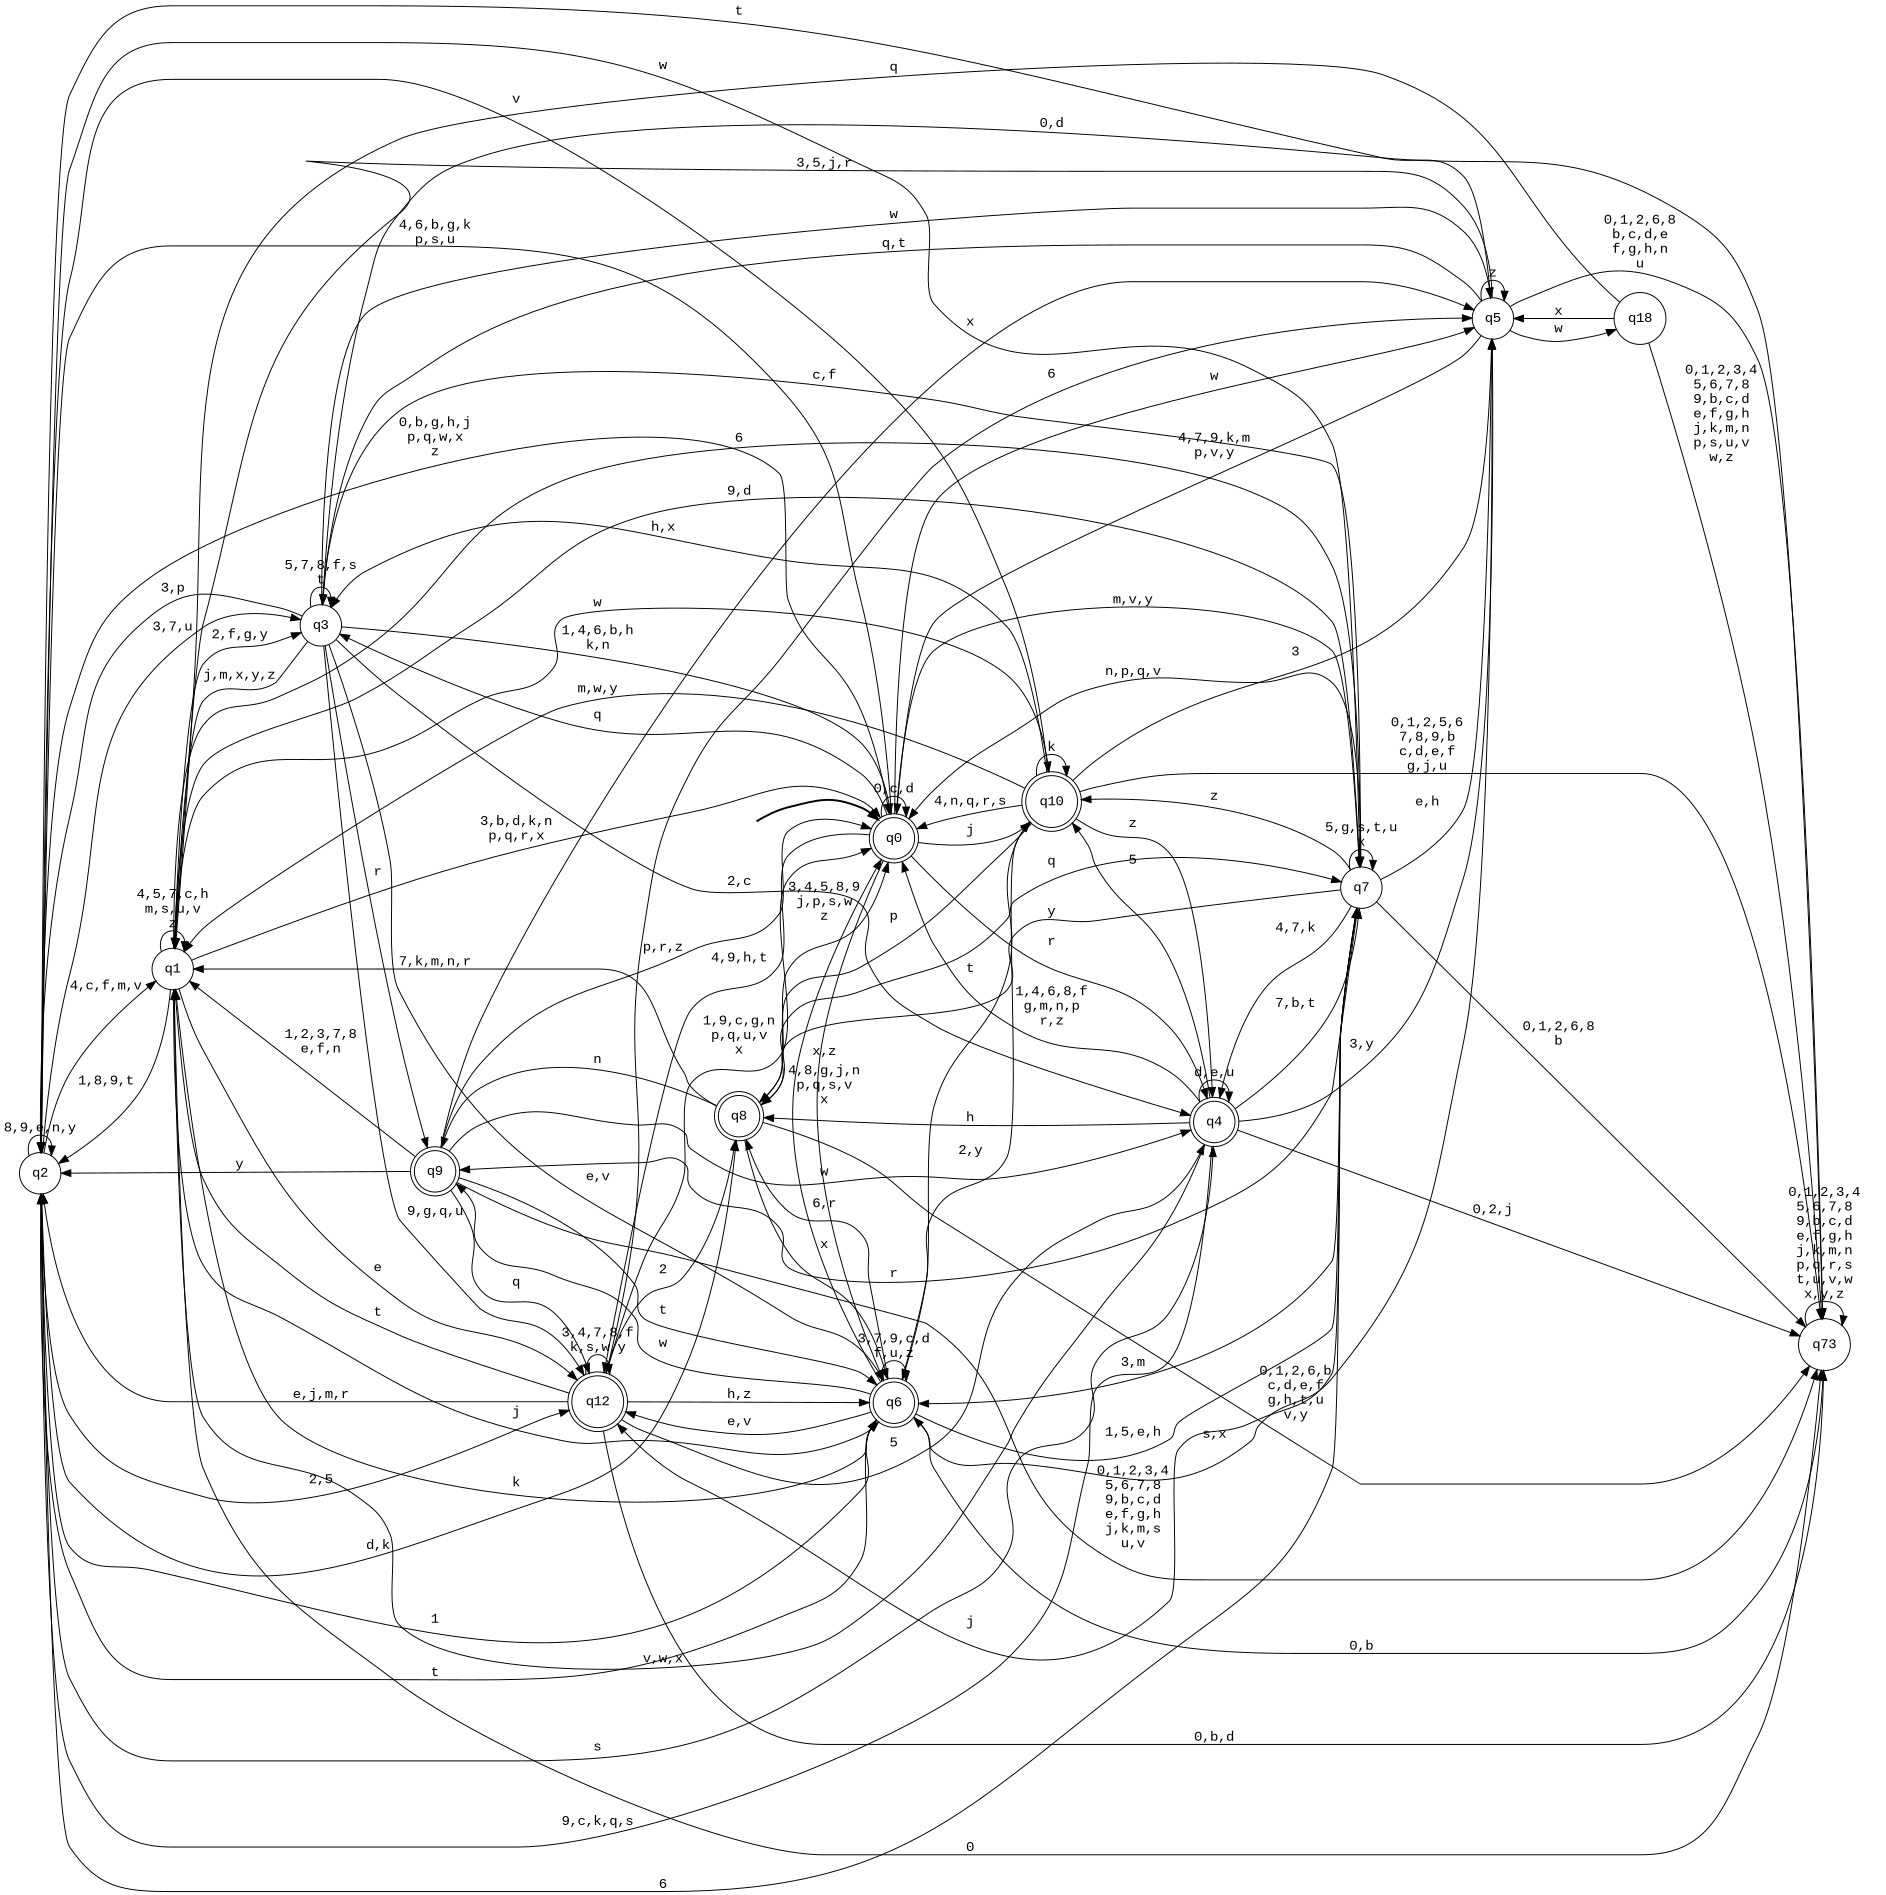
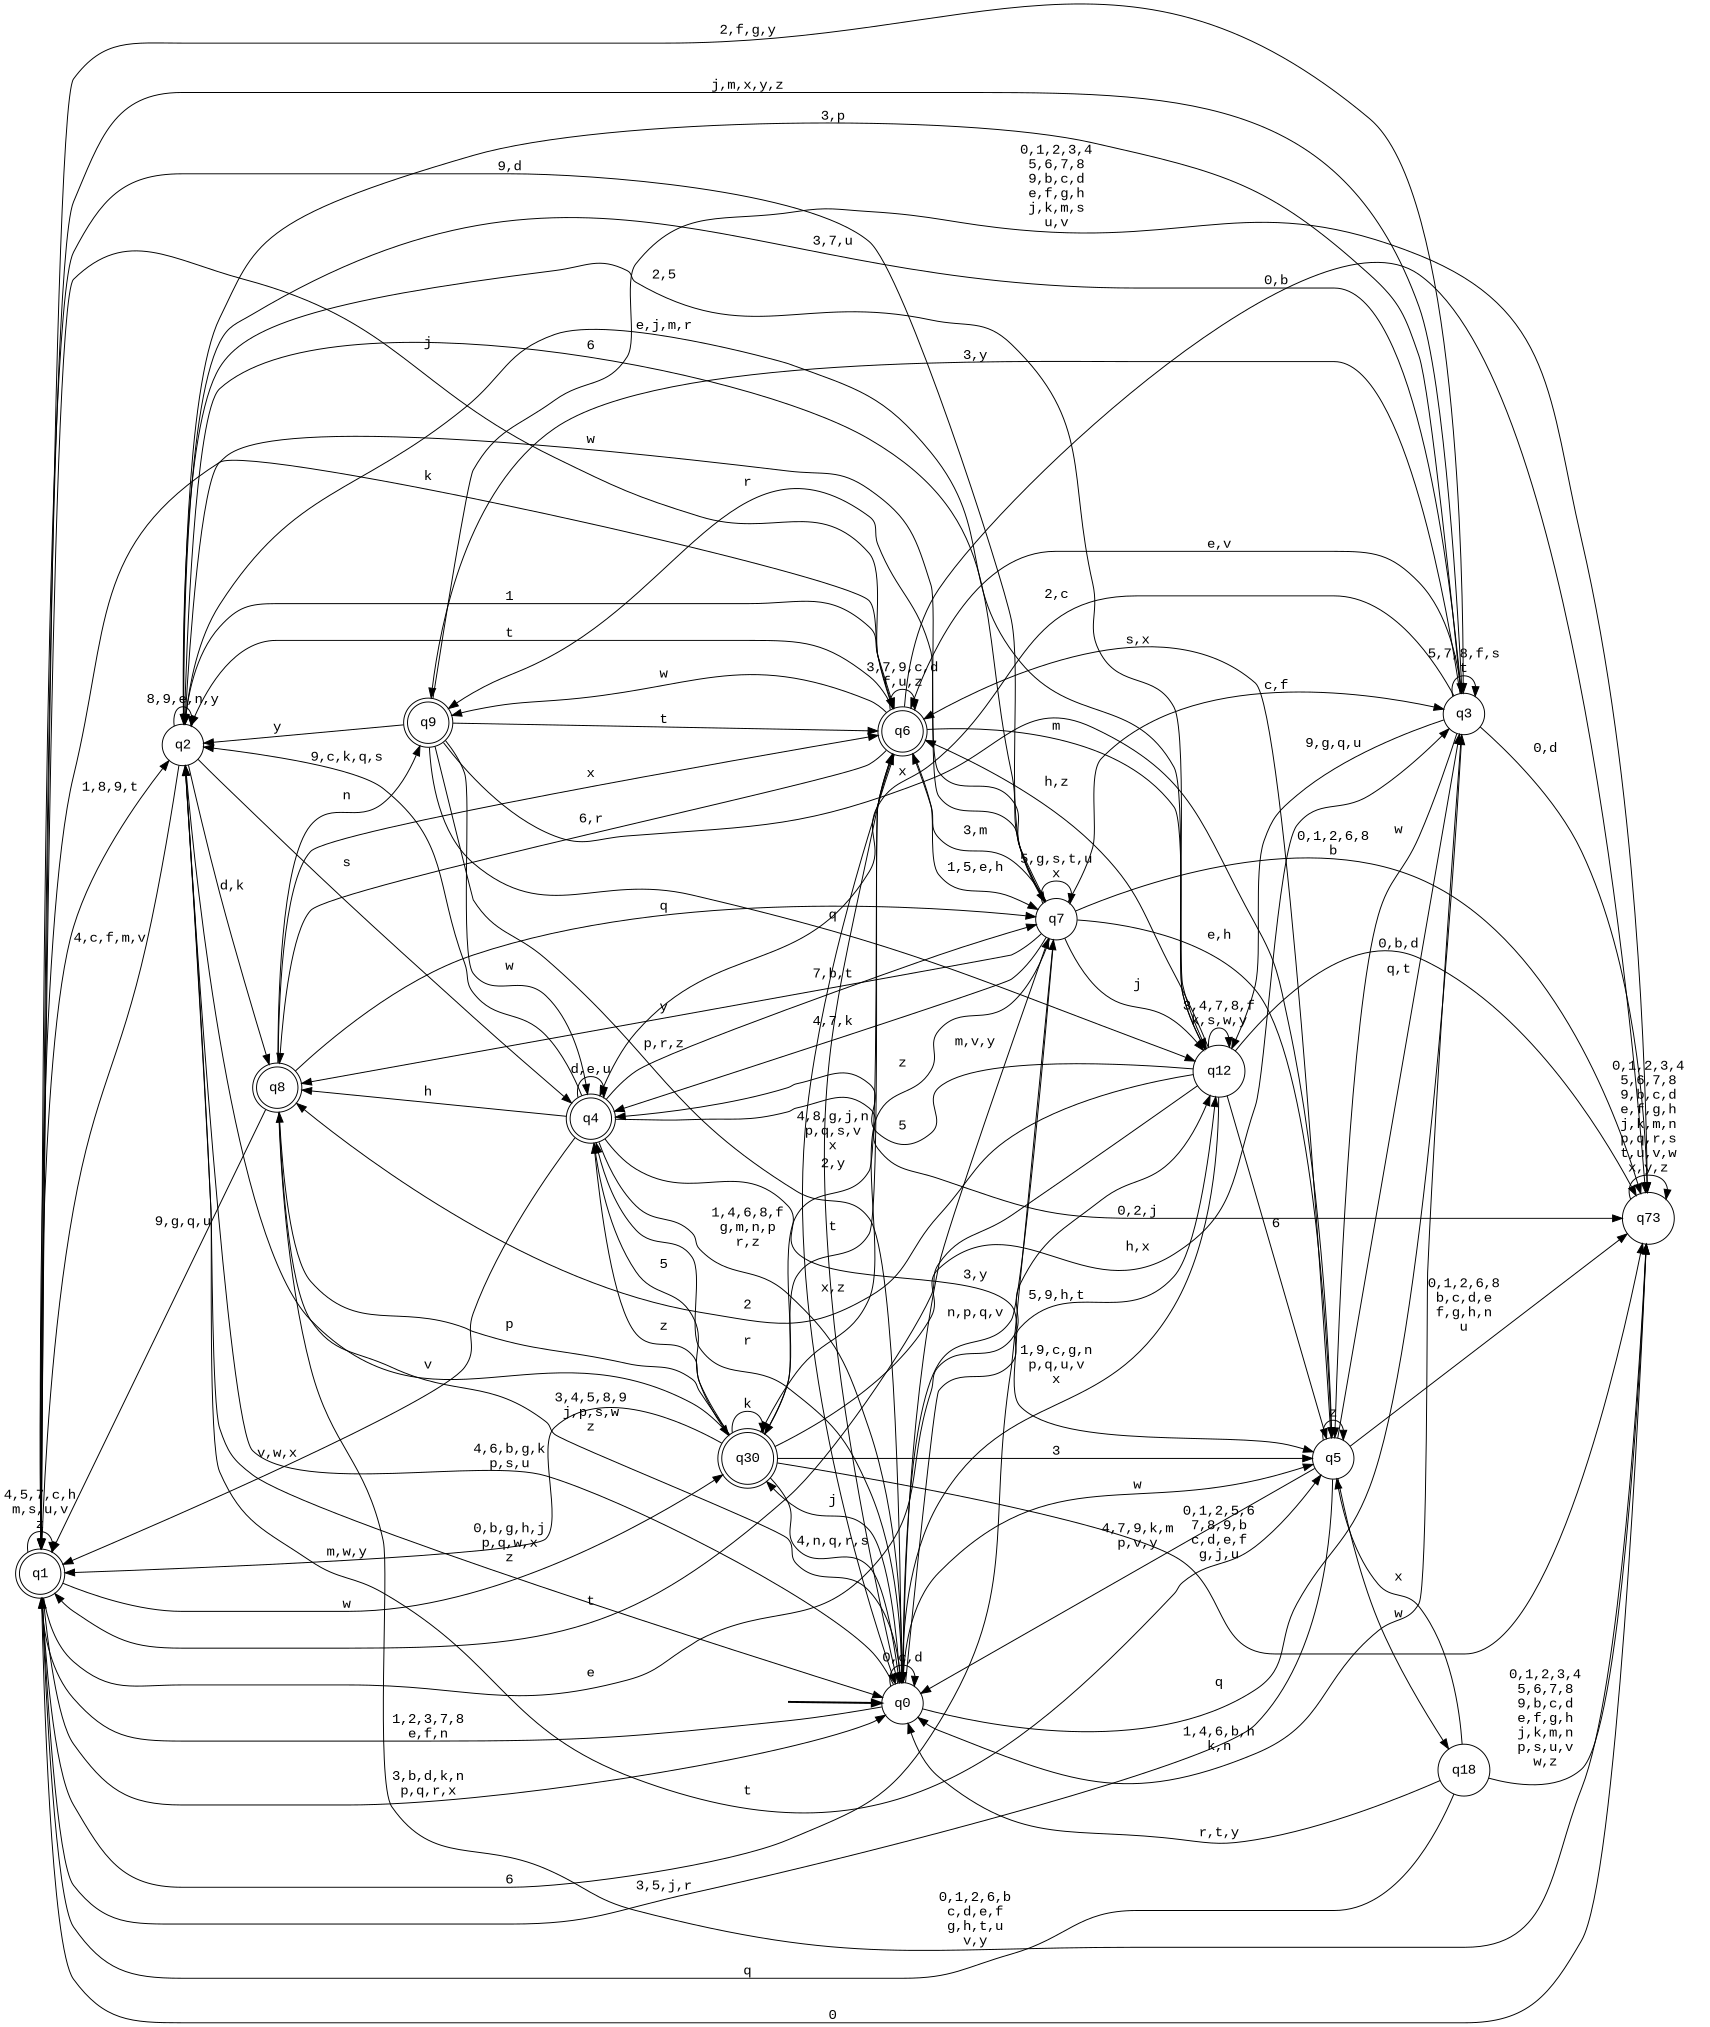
(1052, 802) -> (748, 1458)
(894, 838) -> (903, 1703)
(378, 872) -> (975, 355)
(739, 958) -> (1056, 1295)
(435, 962) -> (183, 1222)
(173, 969) -> (40, 1574)
(306, 1072) -> (423, 1741)
(598, 1402) -> (1219, 1071)
(739, 1422) -> (1056, 726)
none -> (1162, 1838)
